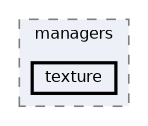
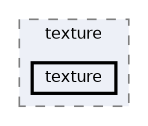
(74, 35) -> (74, 35)
